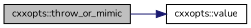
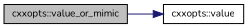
(67, 14) -> (66, 14)
